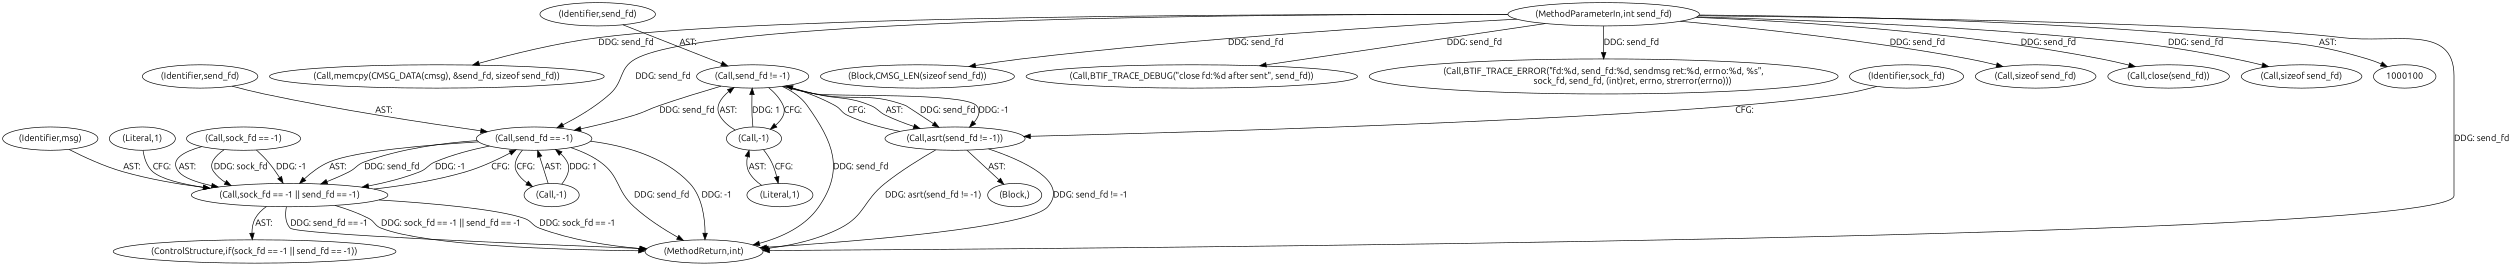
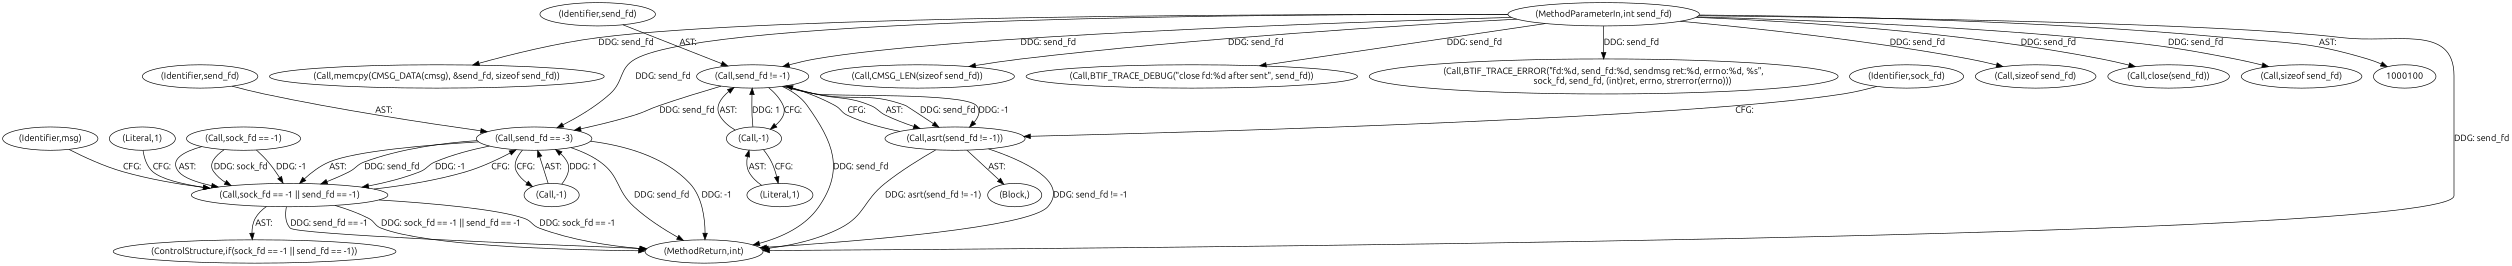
none -> (1150, 31)
(917, 76) -> (917, 76)
(534, 139) -> (534, 139)
(133, 167) -> (133, 167)
